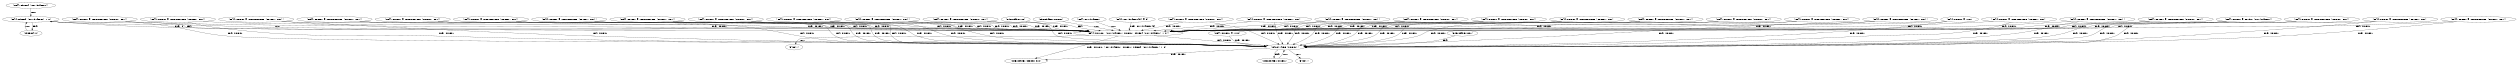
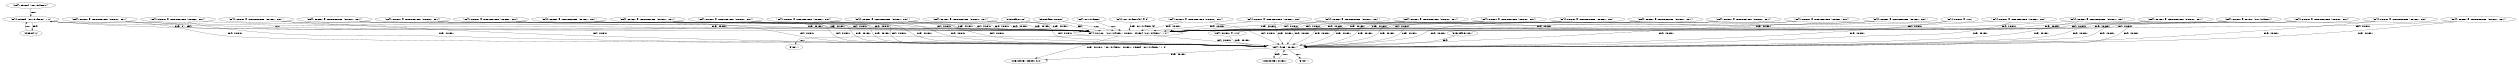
(1285, 47) -> (1285, 47)
